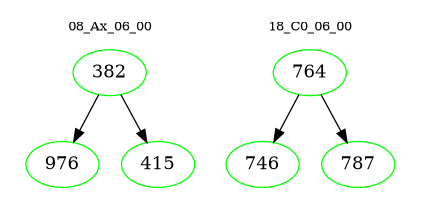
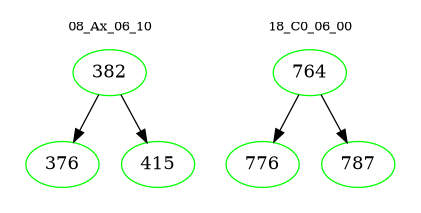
(110, 27) -> (110, 27)
(62, 164) -> (62, 164)
(263, 164) -> (263, 164)
